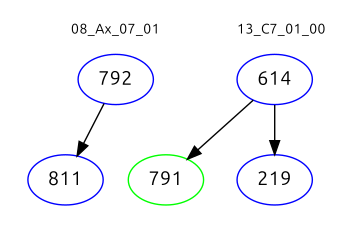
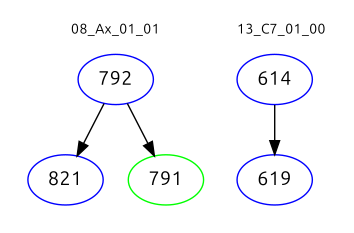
(116, 30) -> (116, 30)
(235, 116) -> (138, 123)
(66, 180) -> (66, 180)
(275, 180) -> (275, 180)
